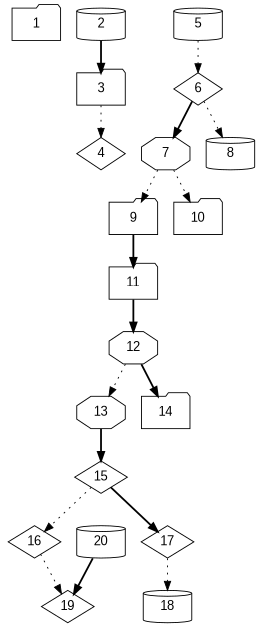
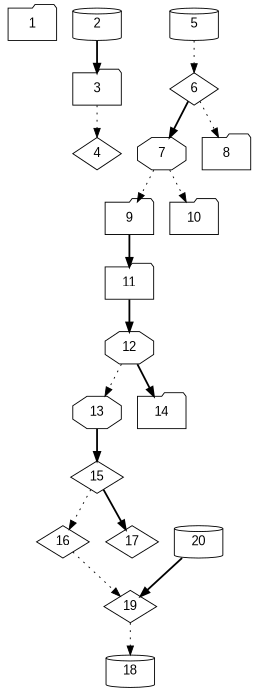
(230, 154) -> (226, 154)
(168, 570) -> (130, 635)
